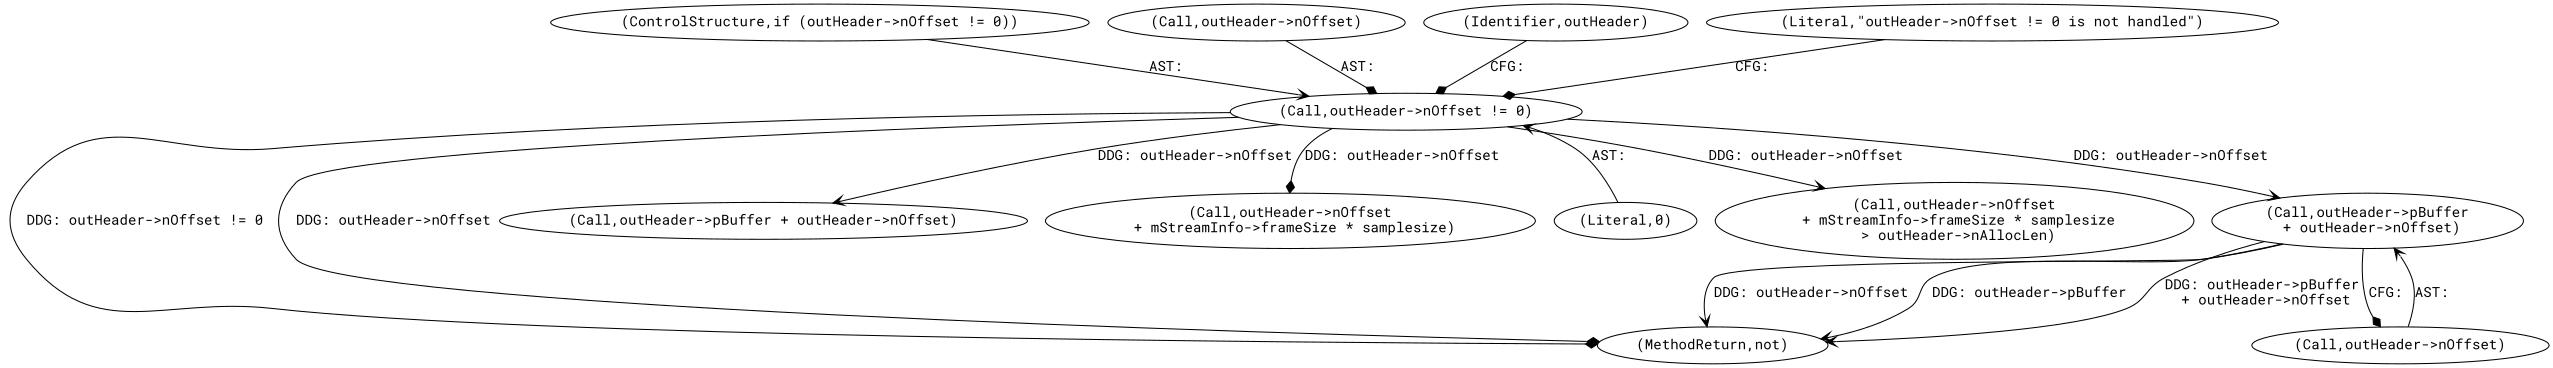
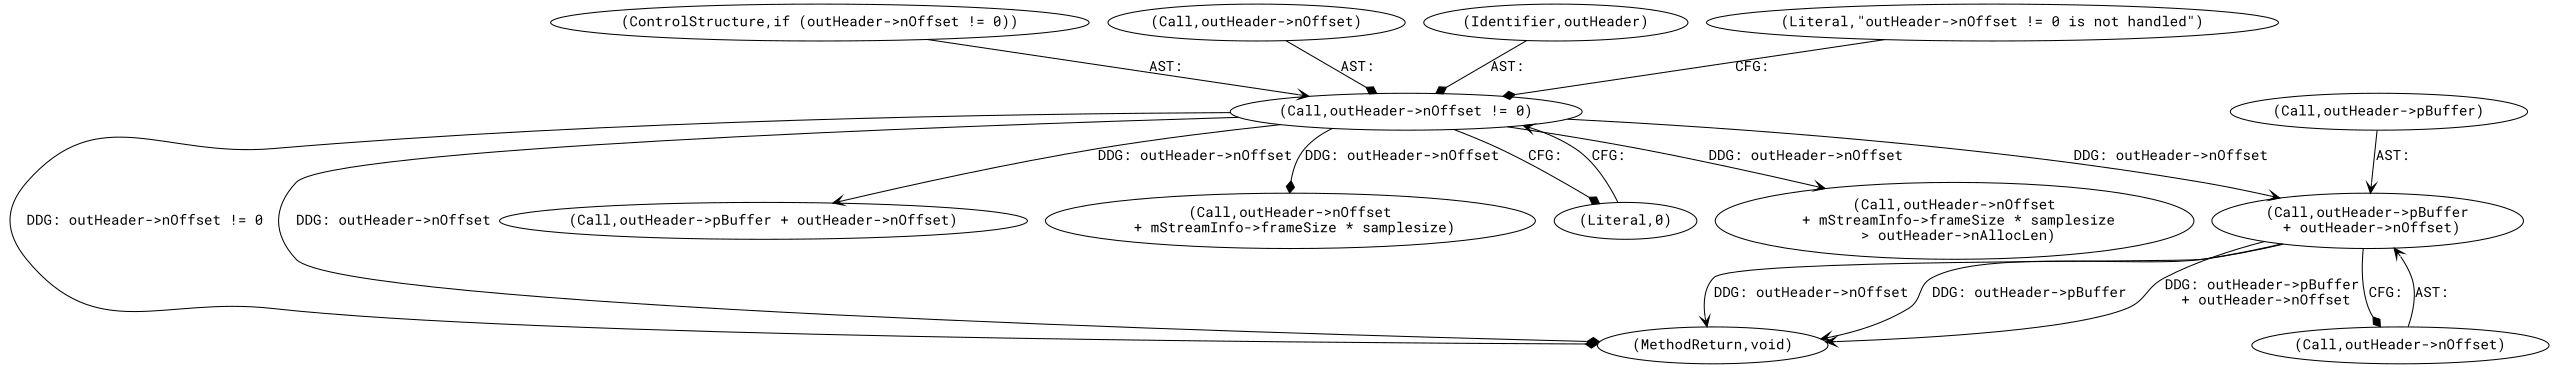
(1512, 67) -> (1512, 67)
none -> (2379, 112)
(1613, 156) -> (1613, 156)
none -> (1523, 160)
(1713, 345) -> (1713, 345)
